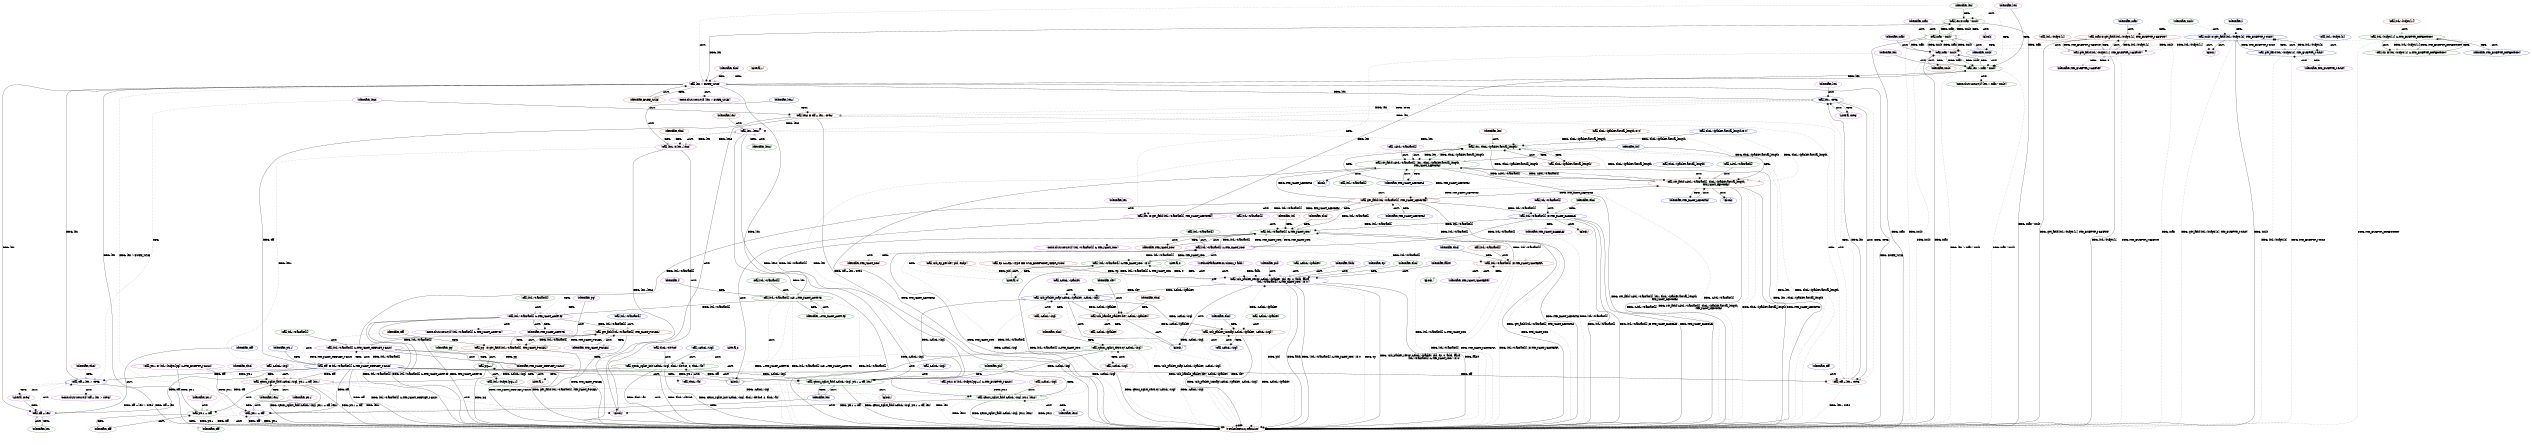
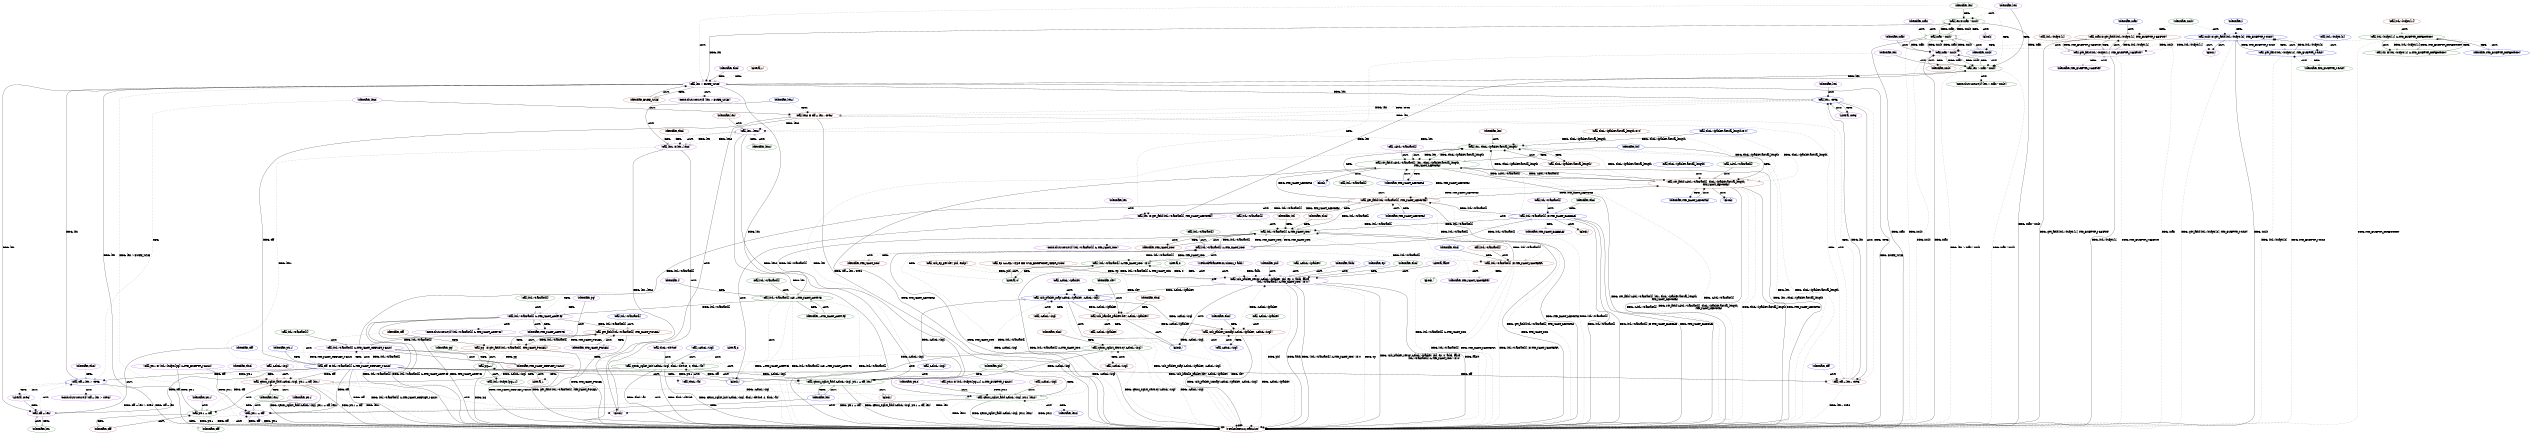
(2105, 61) -> (2105, 61)
(2324, 69) -> (2324, 69)
(317, 158) -> (317, 158)
(1481, 206) -> (1473, 211)
(1441, 264) -> (1441, 264)
(1482, 271) -> (1479, 216)
none -> (909, 382)
